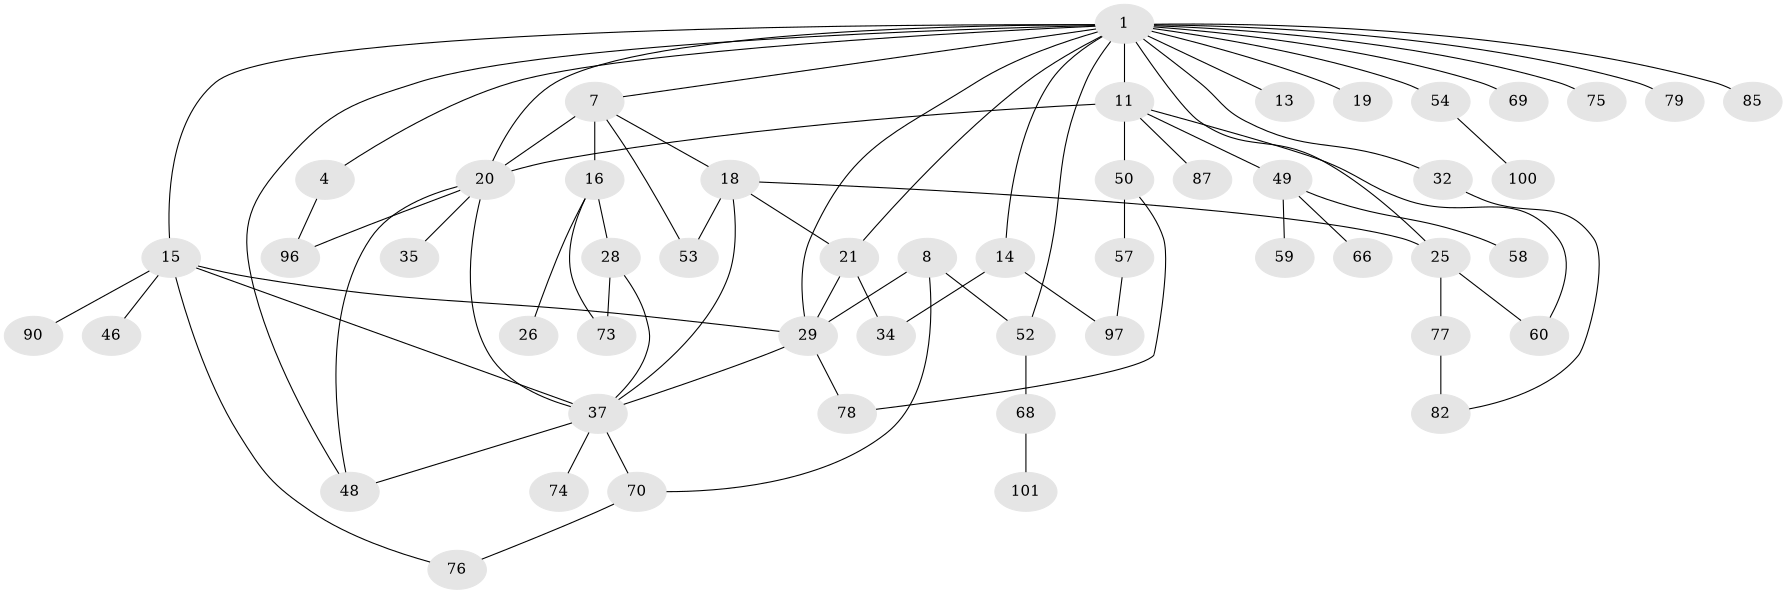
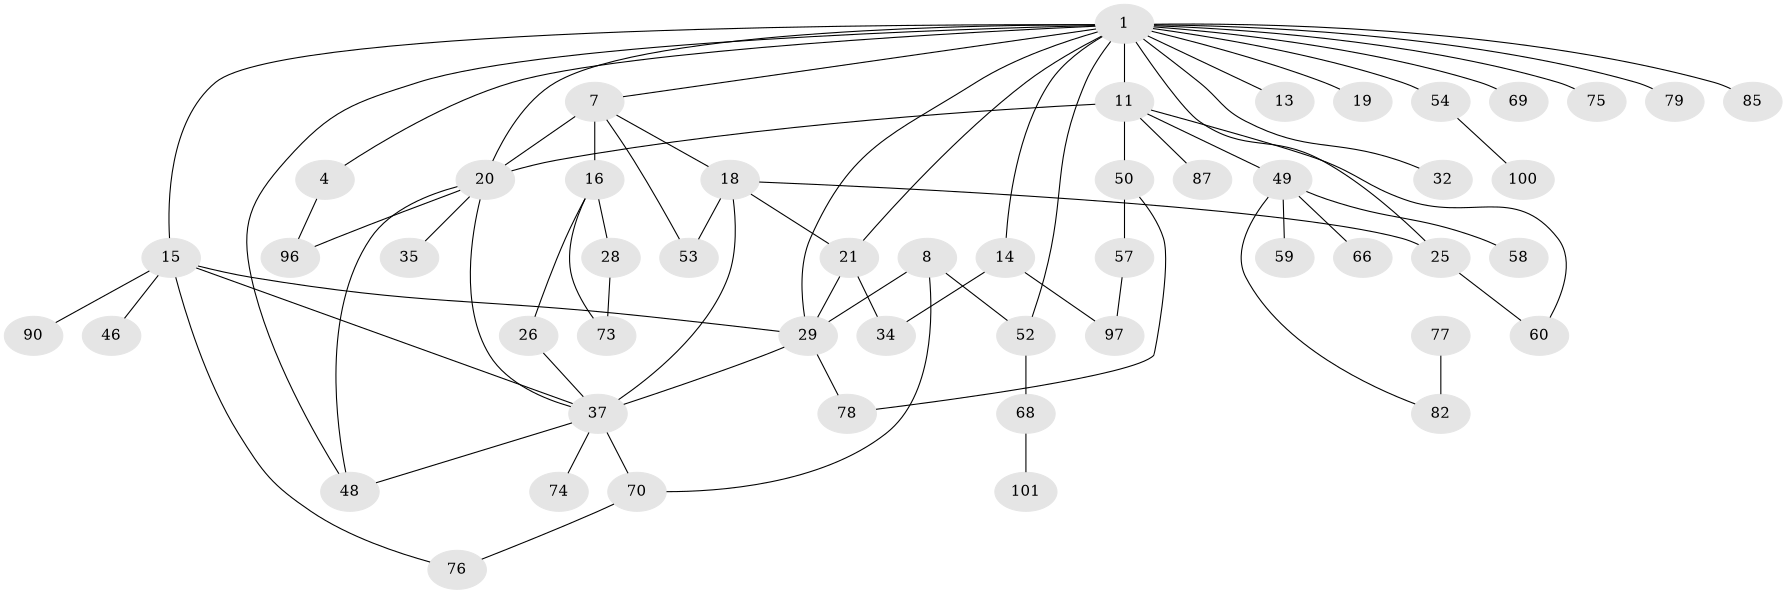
(1597, 290) -> (1285, 327)
(1441, 297) -> none
(650, 339) -> (563, 375)
